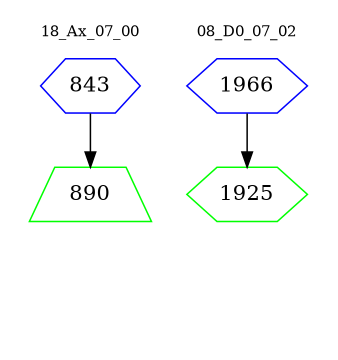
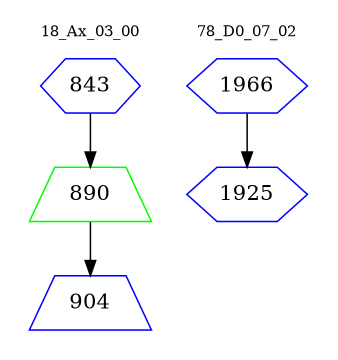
(90, 32) -> (90, 32)
(247, 32) -> (247, 32)
(247, 194) -> (247, 194)
none -> (90, 303)
